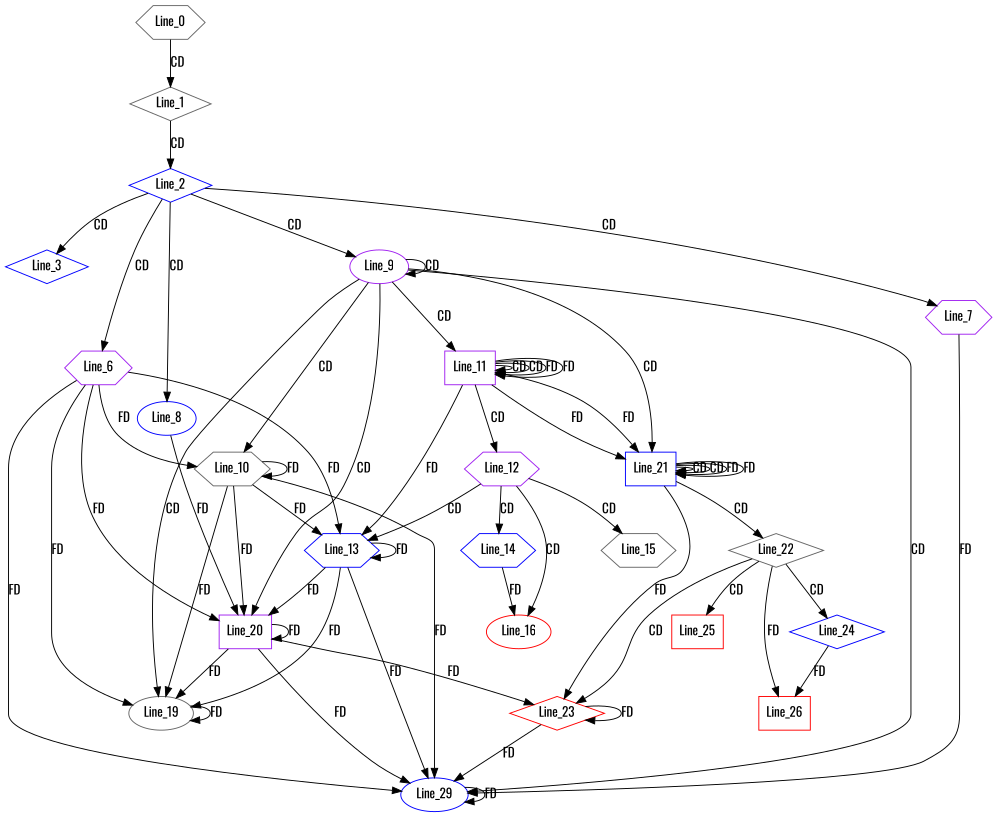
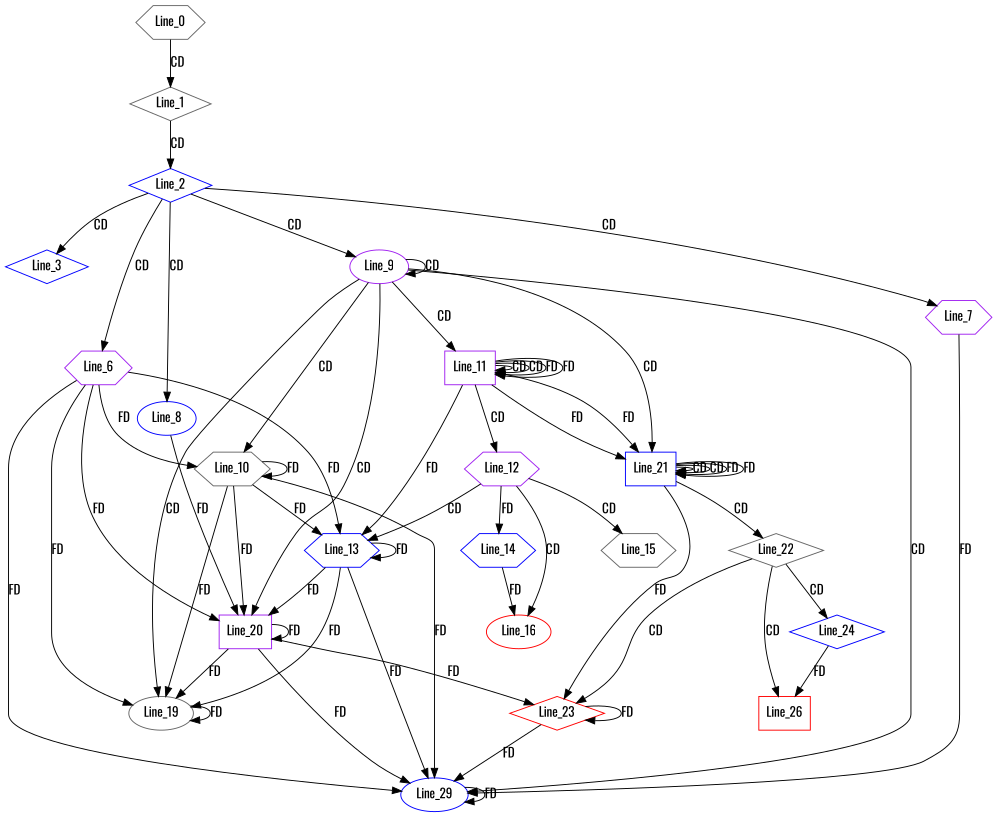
(507, 510) -> (507, 510)
(698, 632) -> none
(773, 632) -> (773, 632)
